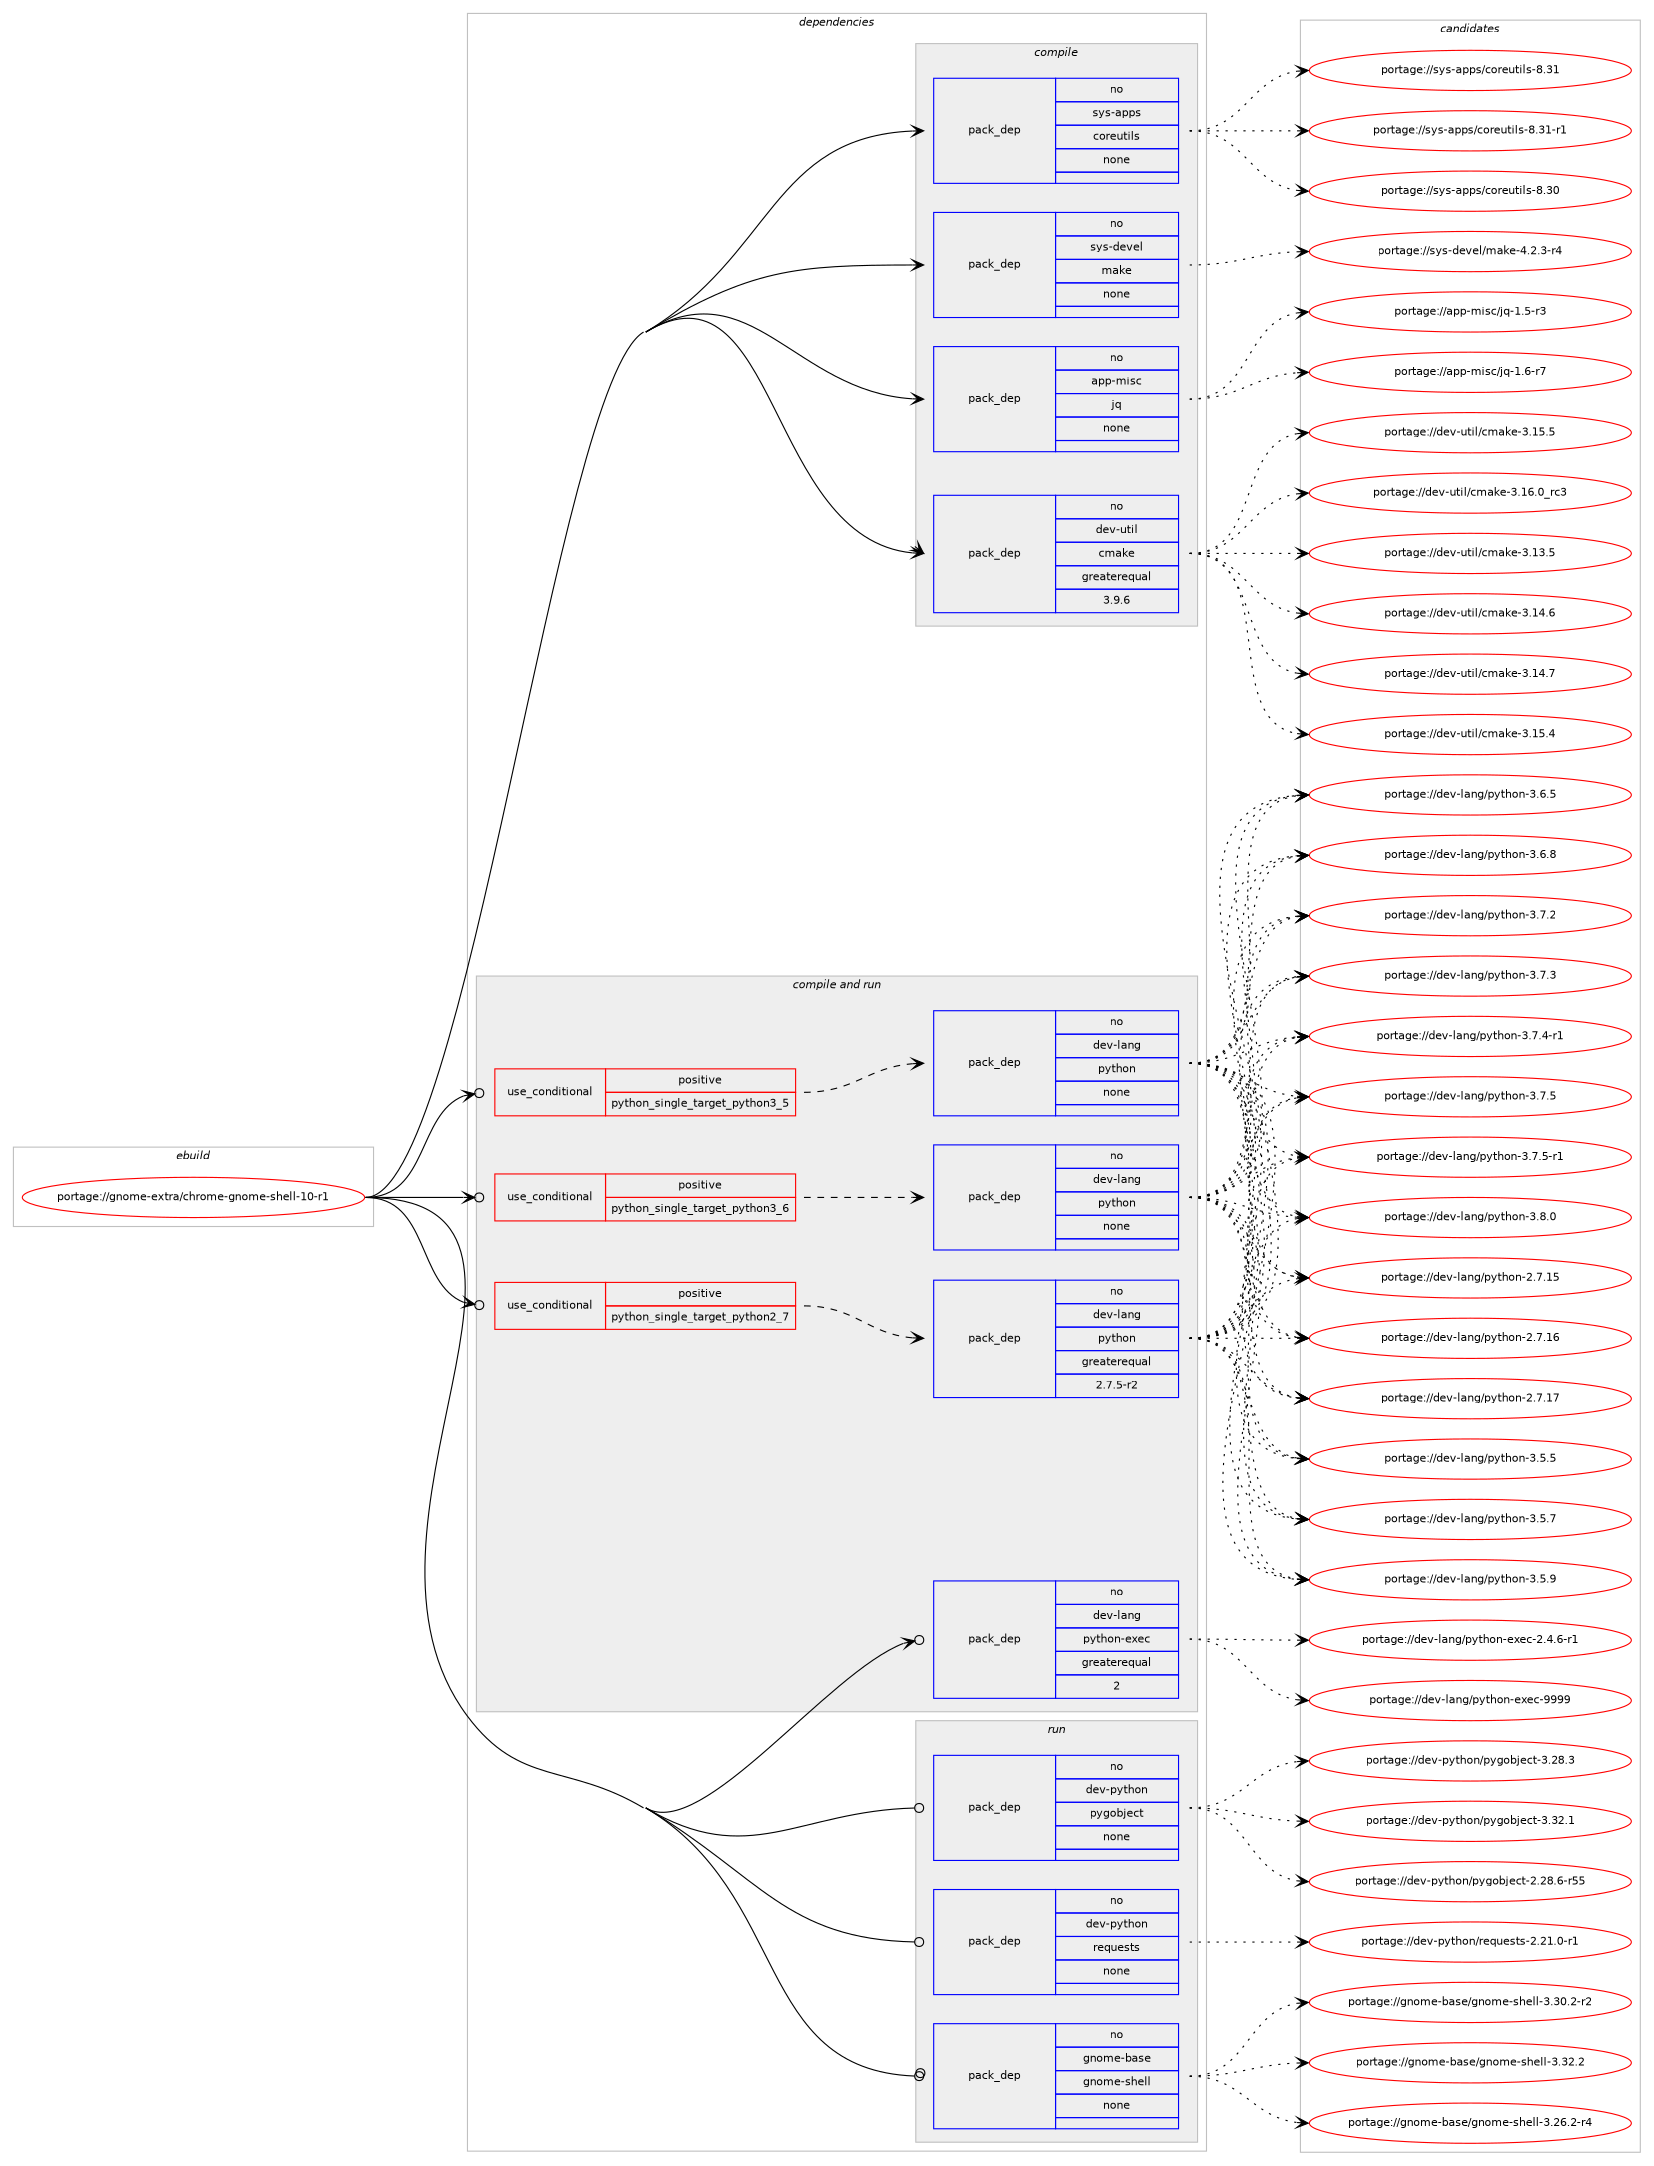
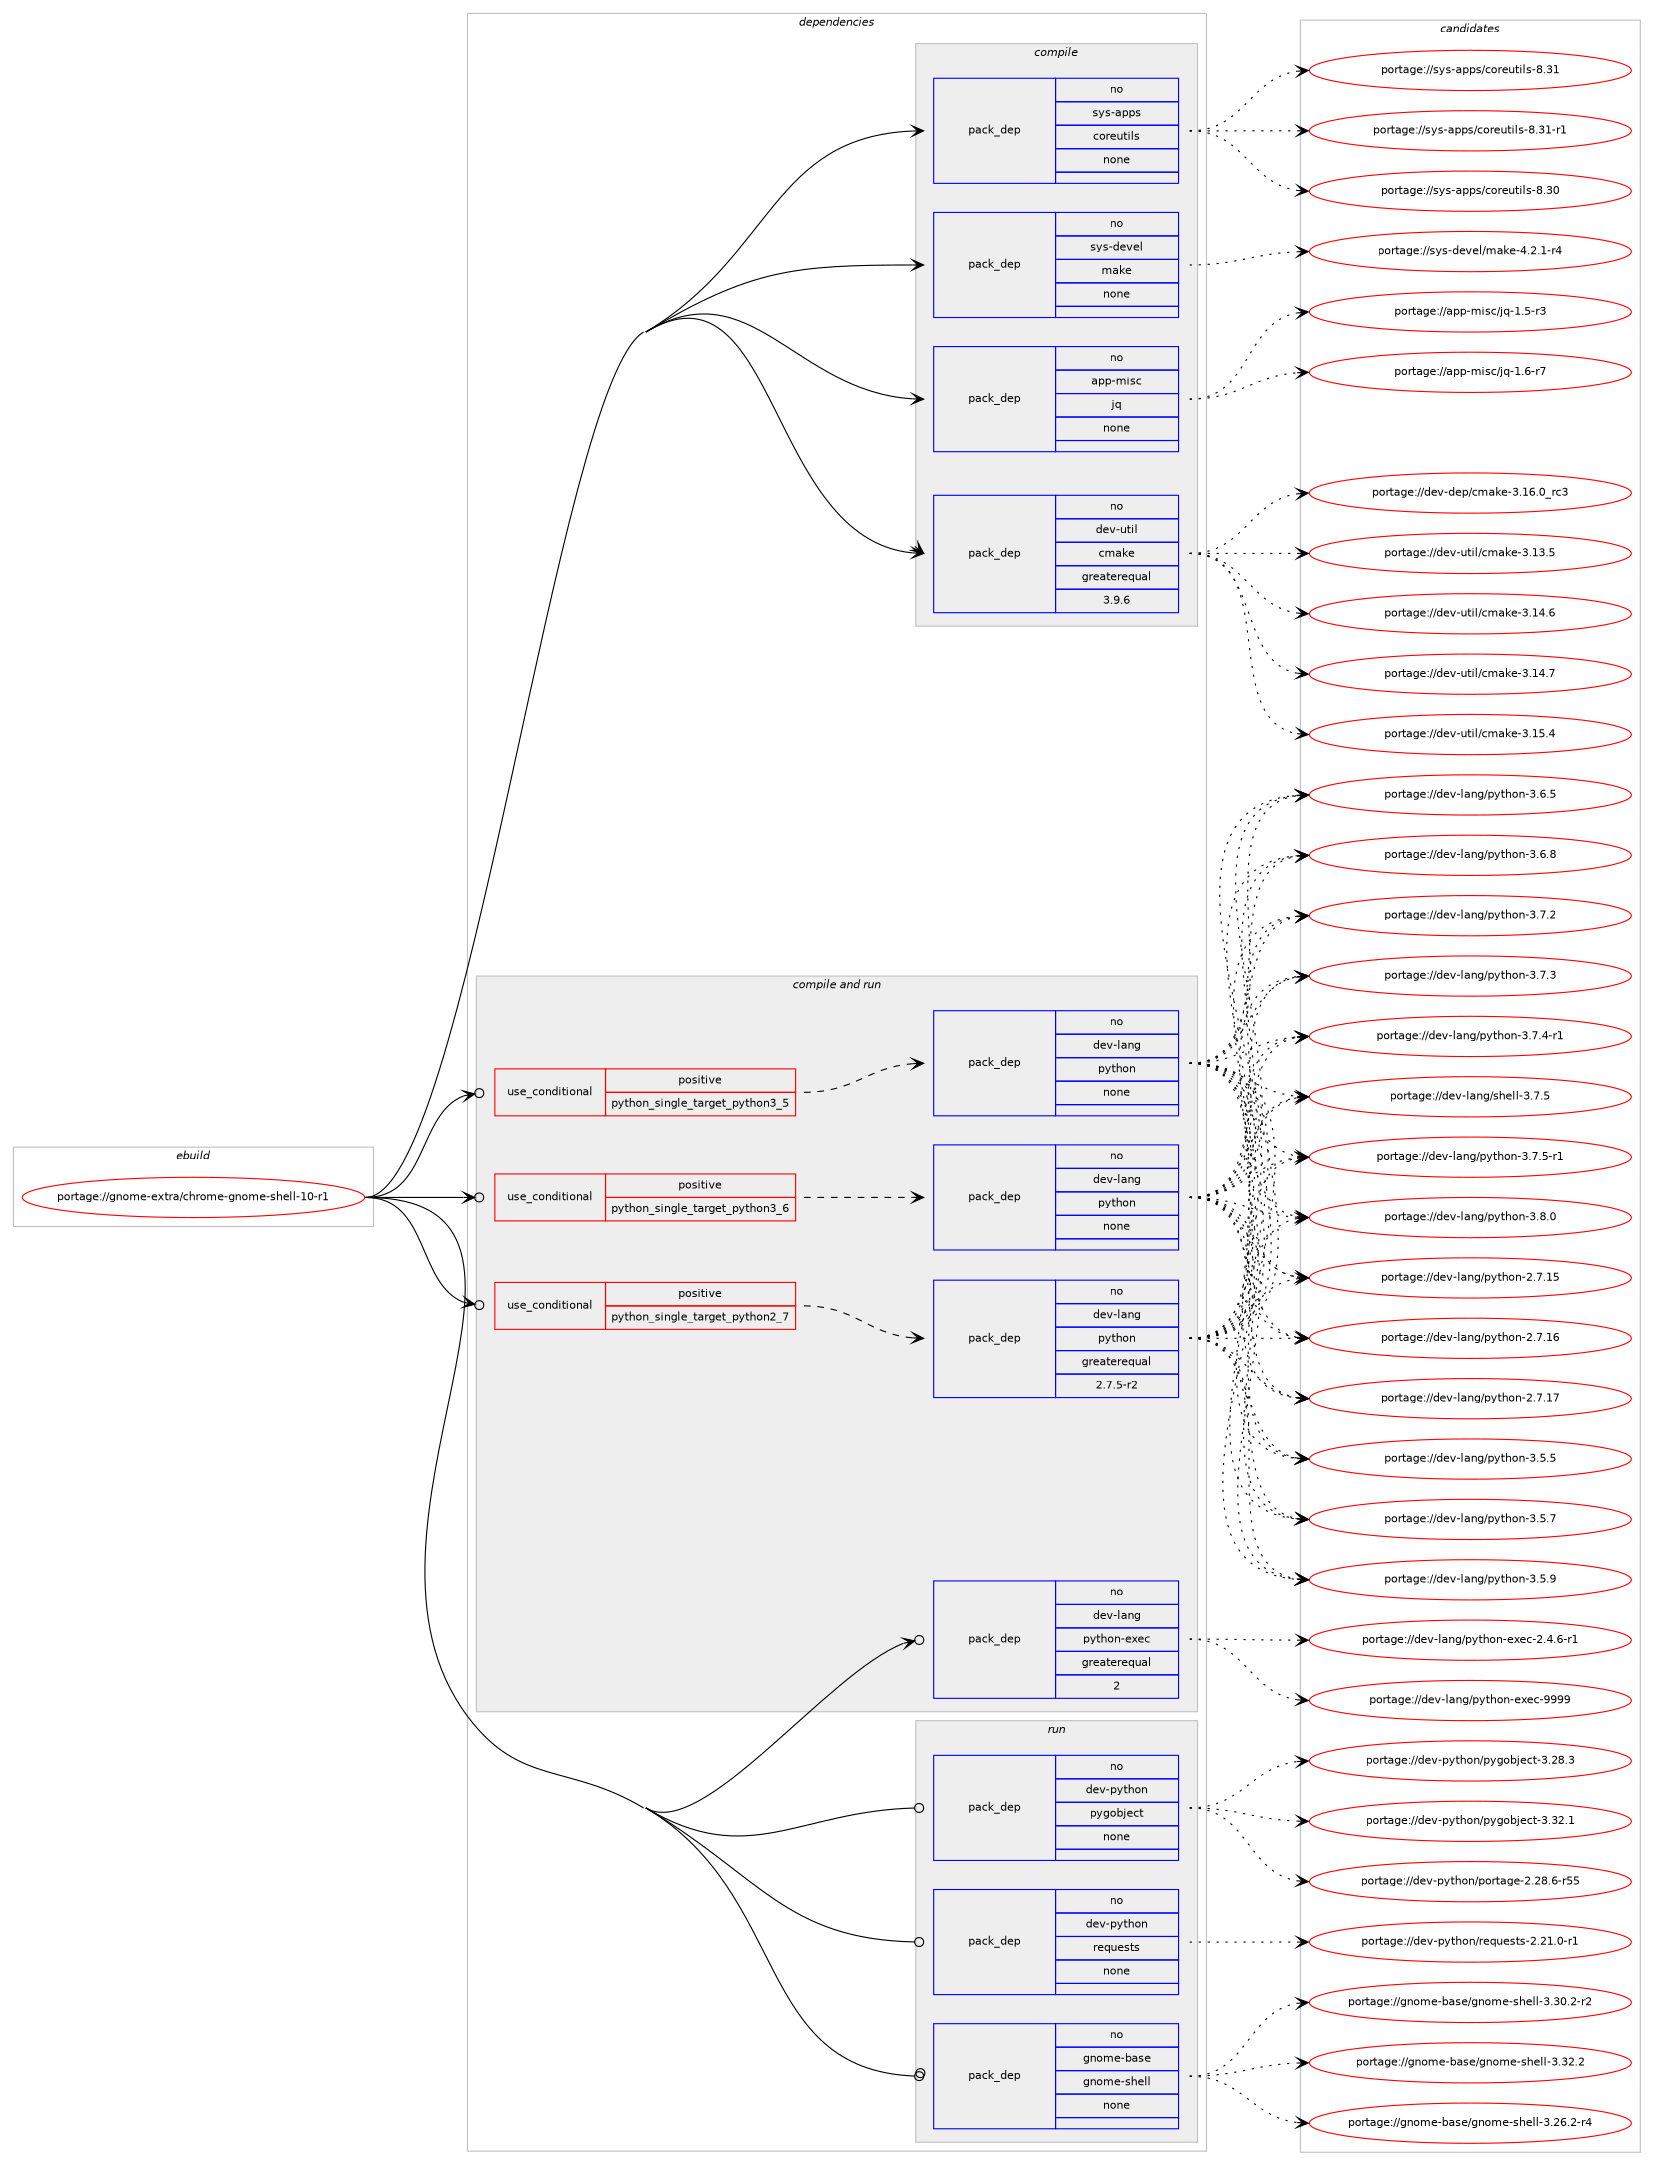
(1470, 252) -> (1470, 252)
(1470, 433) -> none
(1470, 493) -> (1470, 493)
(1470, 1097) -> (1470, 1097)
(1470, 1882) -> (1470, 1882)
